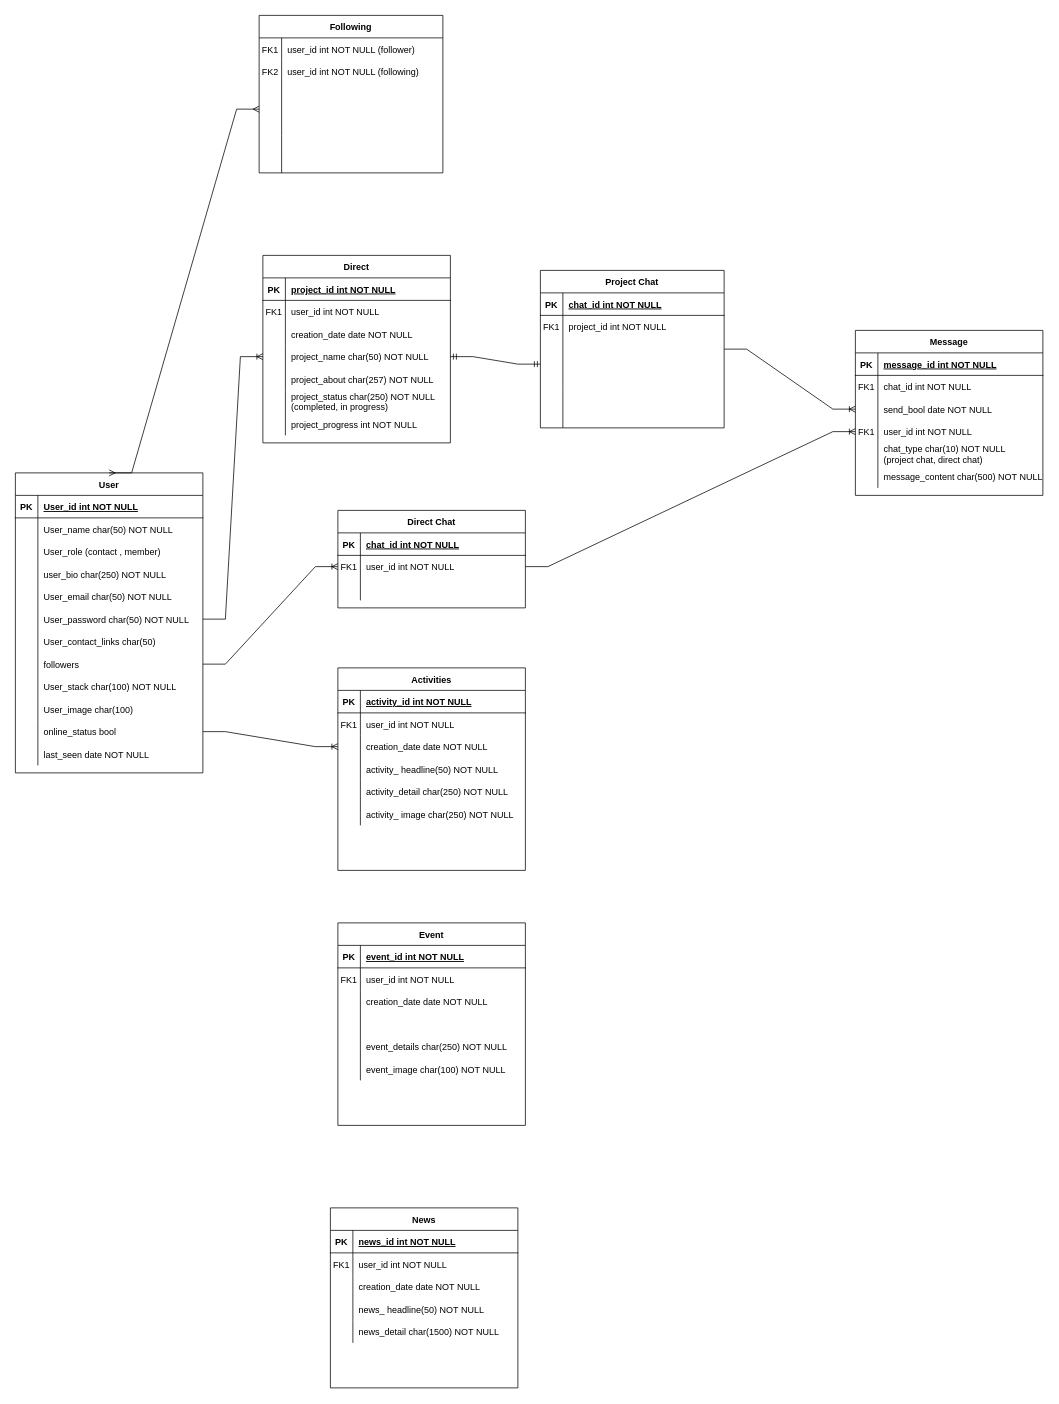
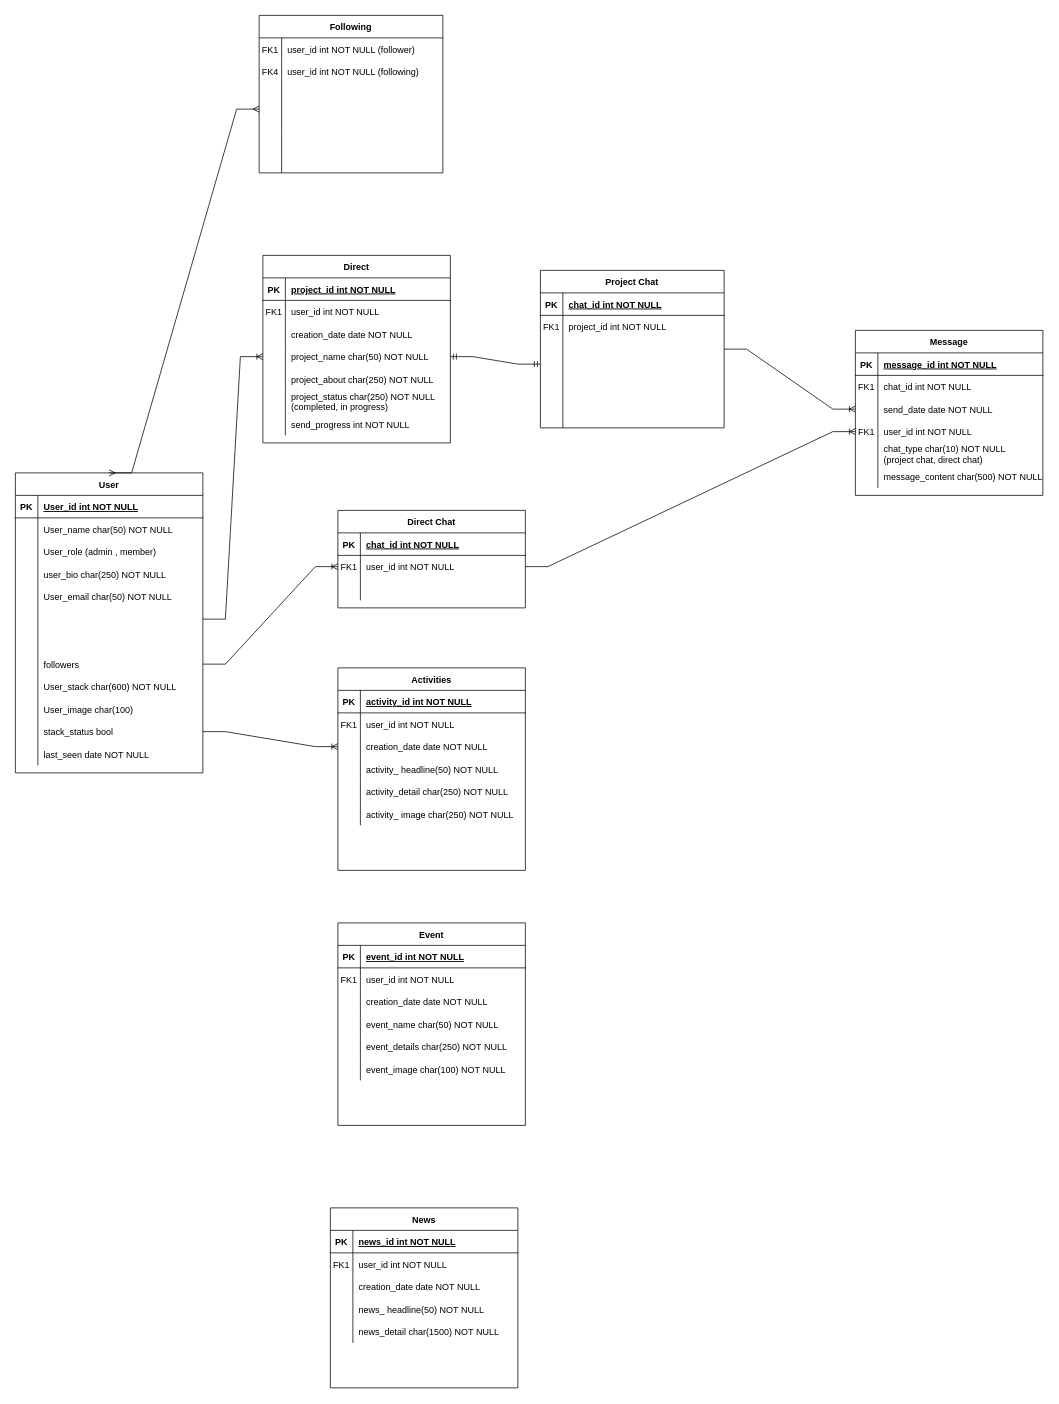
(270, 72) -> (270, 72)
(368, 380) -> (368, 380)
(937, 410) -> (938, 410)
(359, 425) -> (352, 425)
(108, 552) -> (102, 552)
(120, 619) -> none
(120, 642) -> none
(113, 687) -> (113, 687)
(84, 732) -> (84, 732)
none -> (443, 1024)
